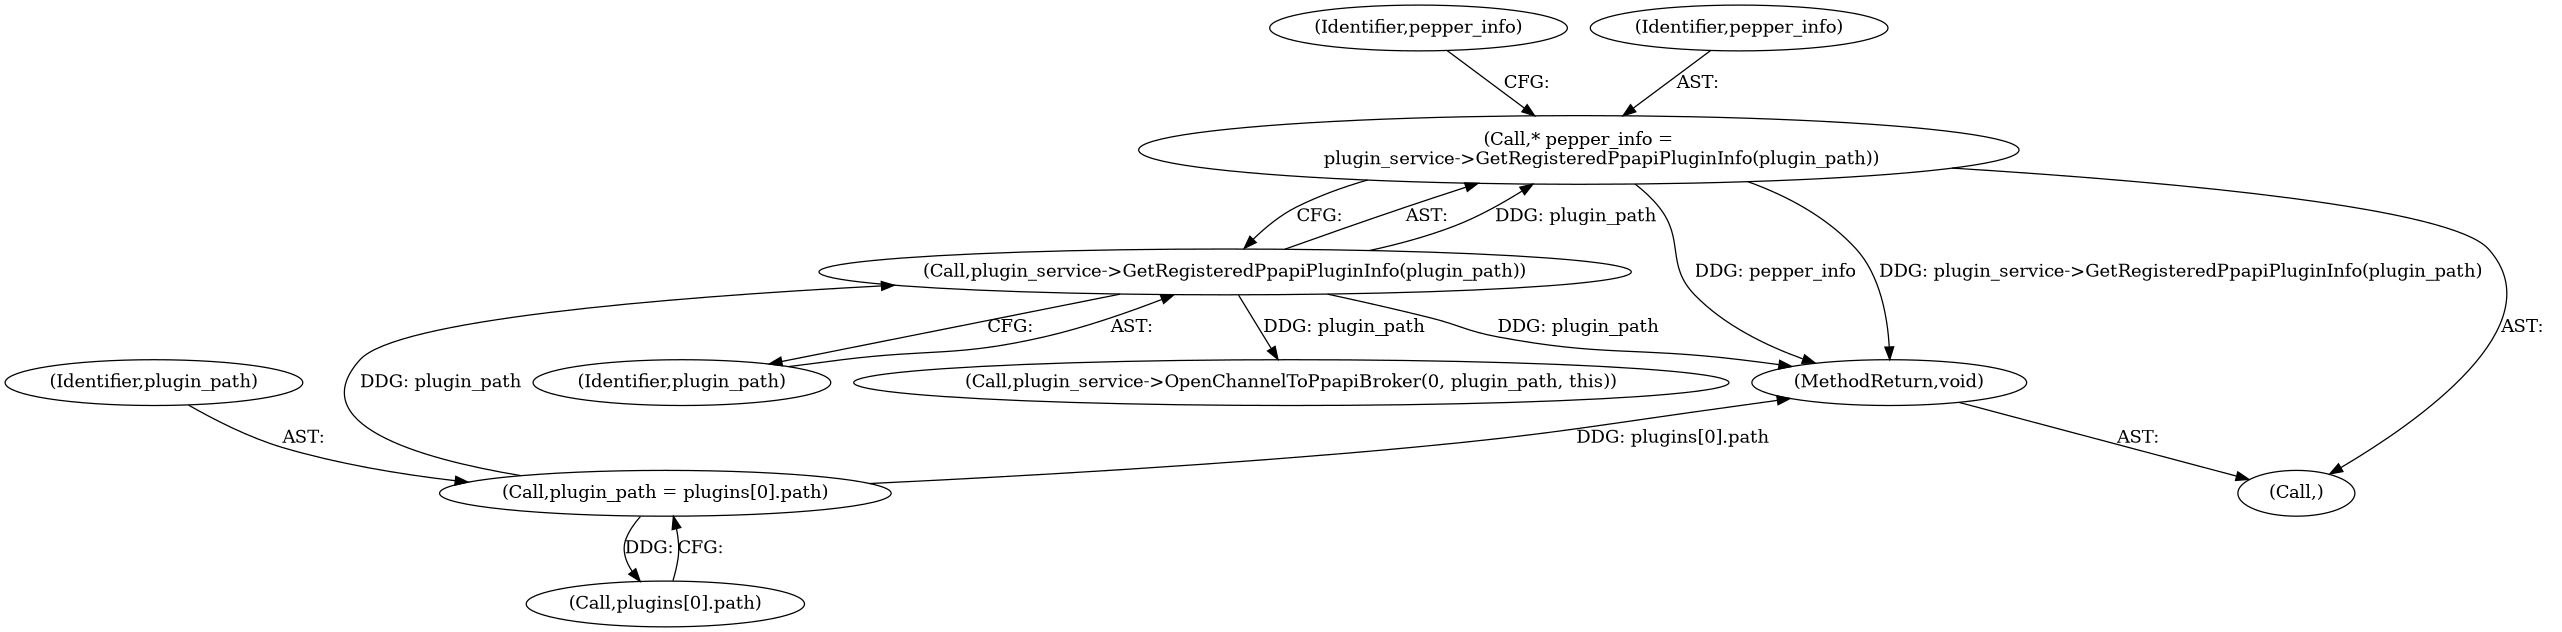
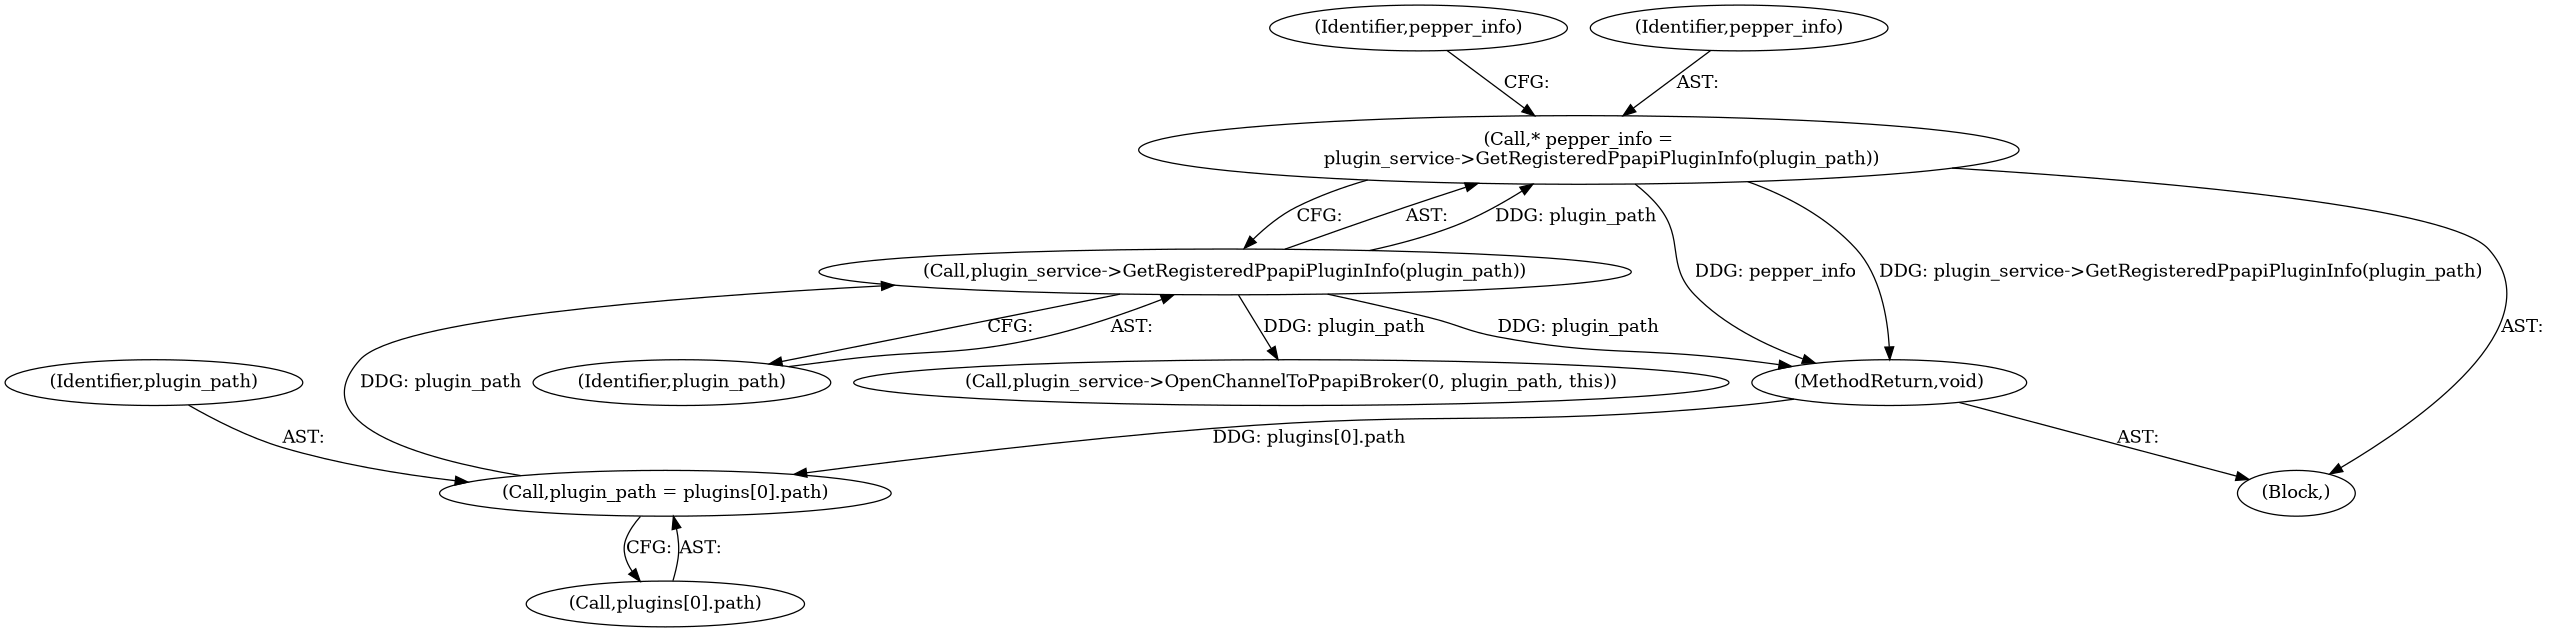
(1325, 455) -> (1300, 423)
(2296, 493) -> (2296, 493)
(652, 549) -> (652, 549)
(704, 549) -> (704, 549)
